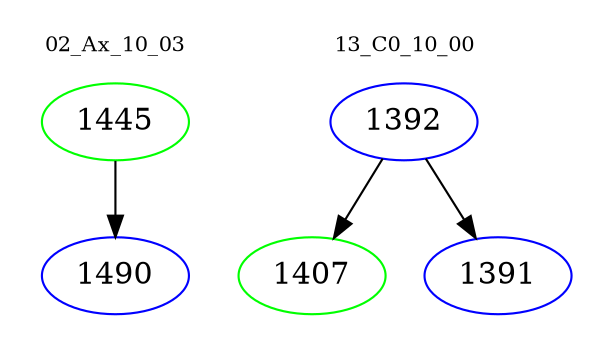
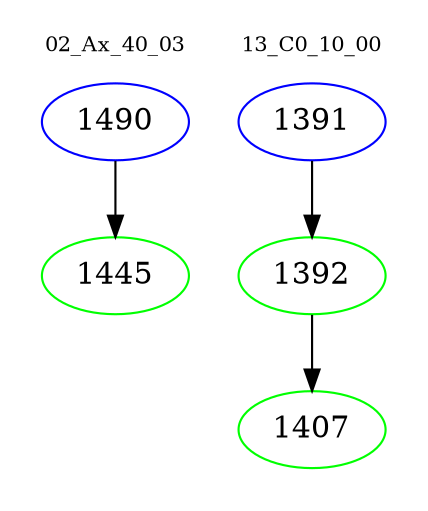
(115, 46) -> (115, 46)
(404, 122) -> (312, 276)
(115, 188) -> (115, 188)
(445, 189) -> (312, 188)
